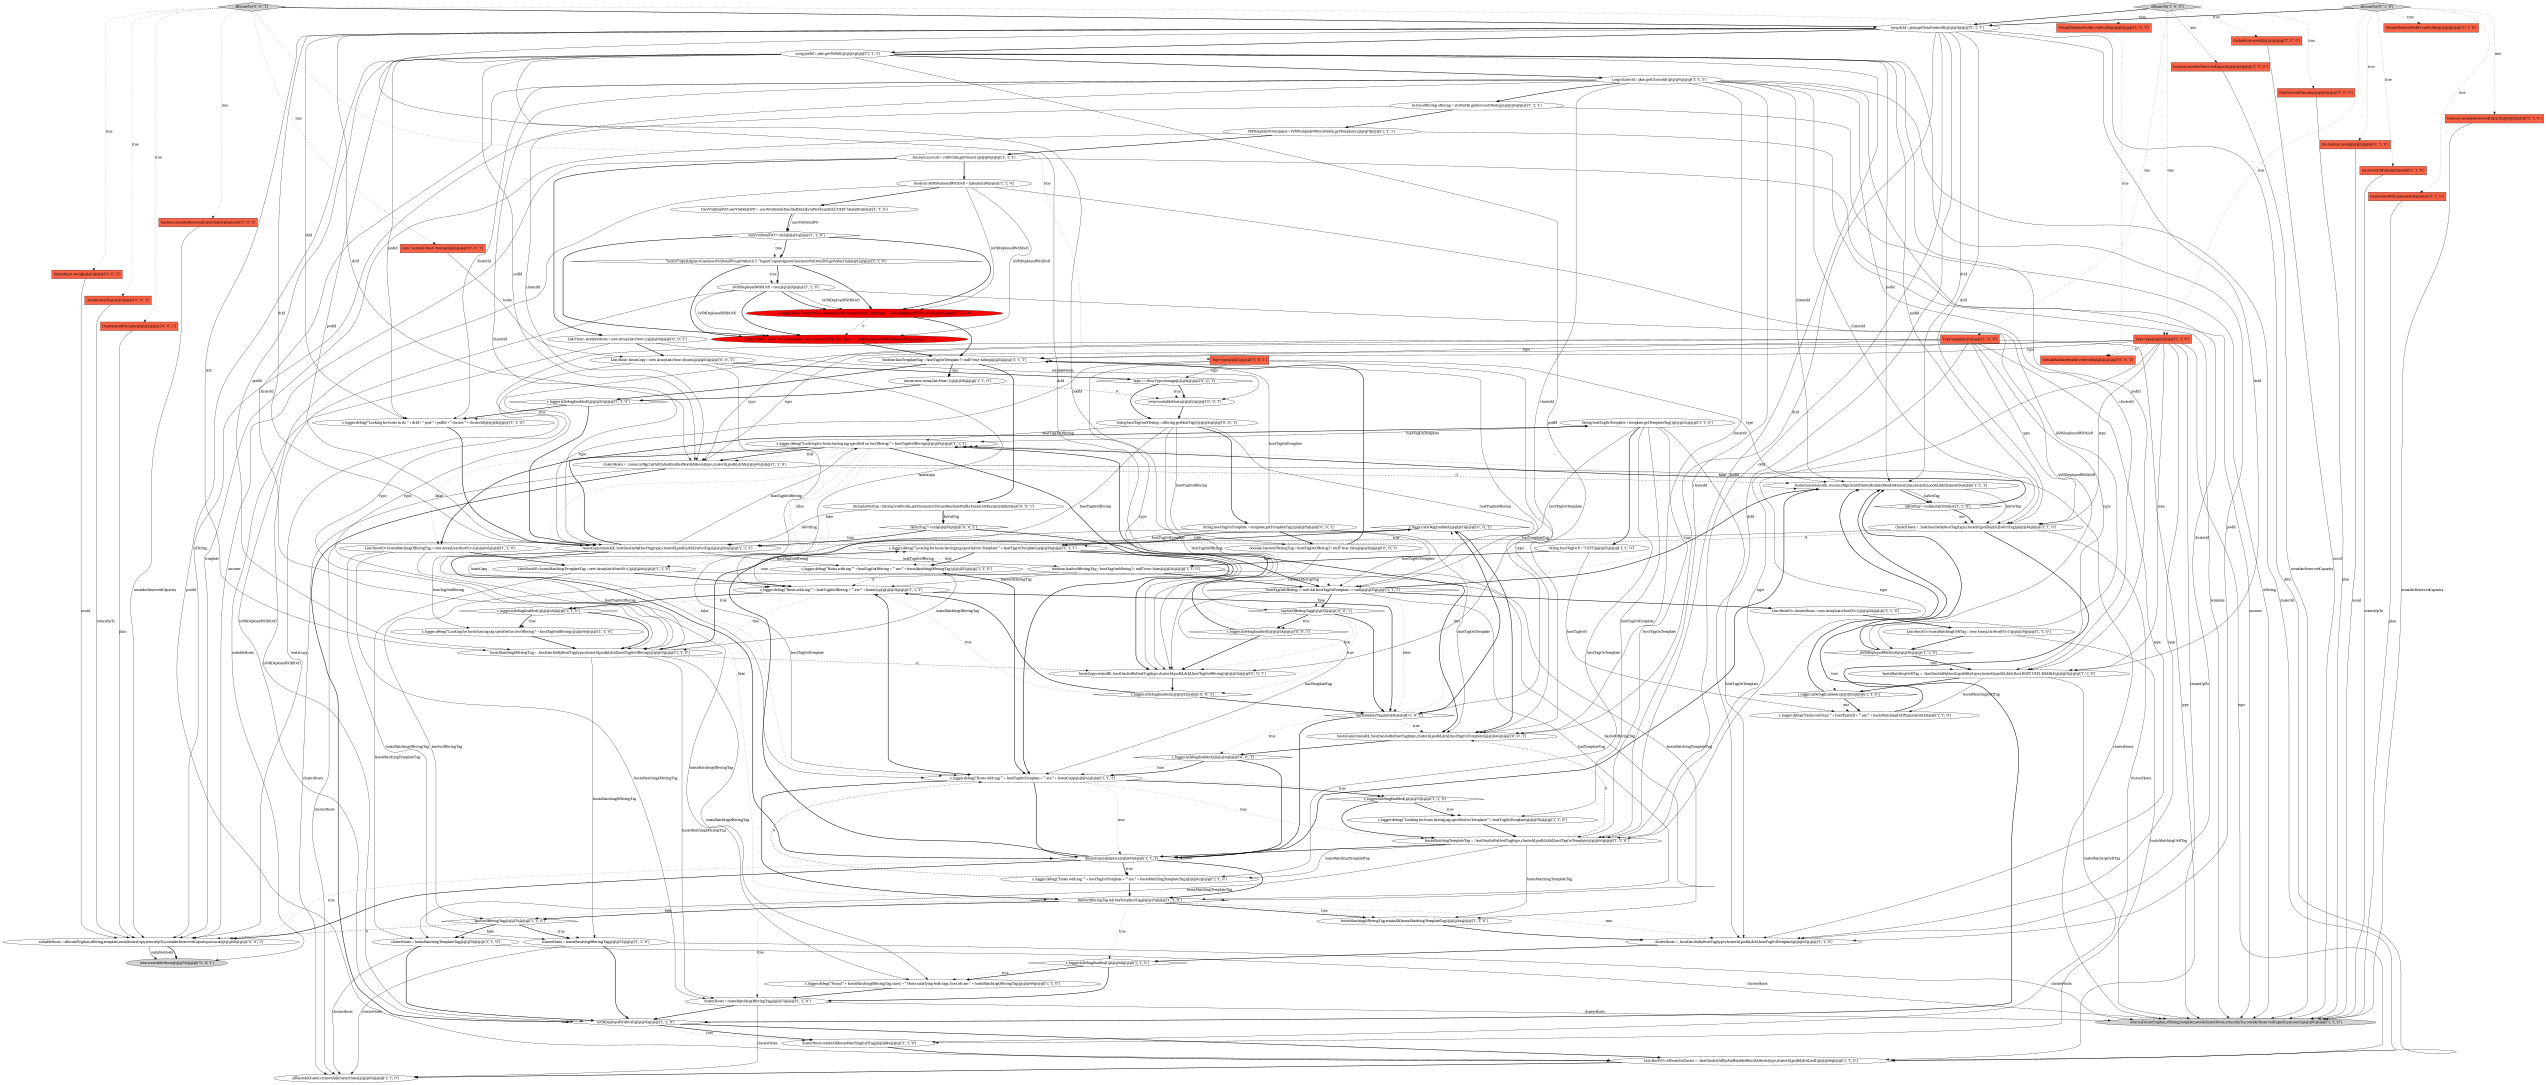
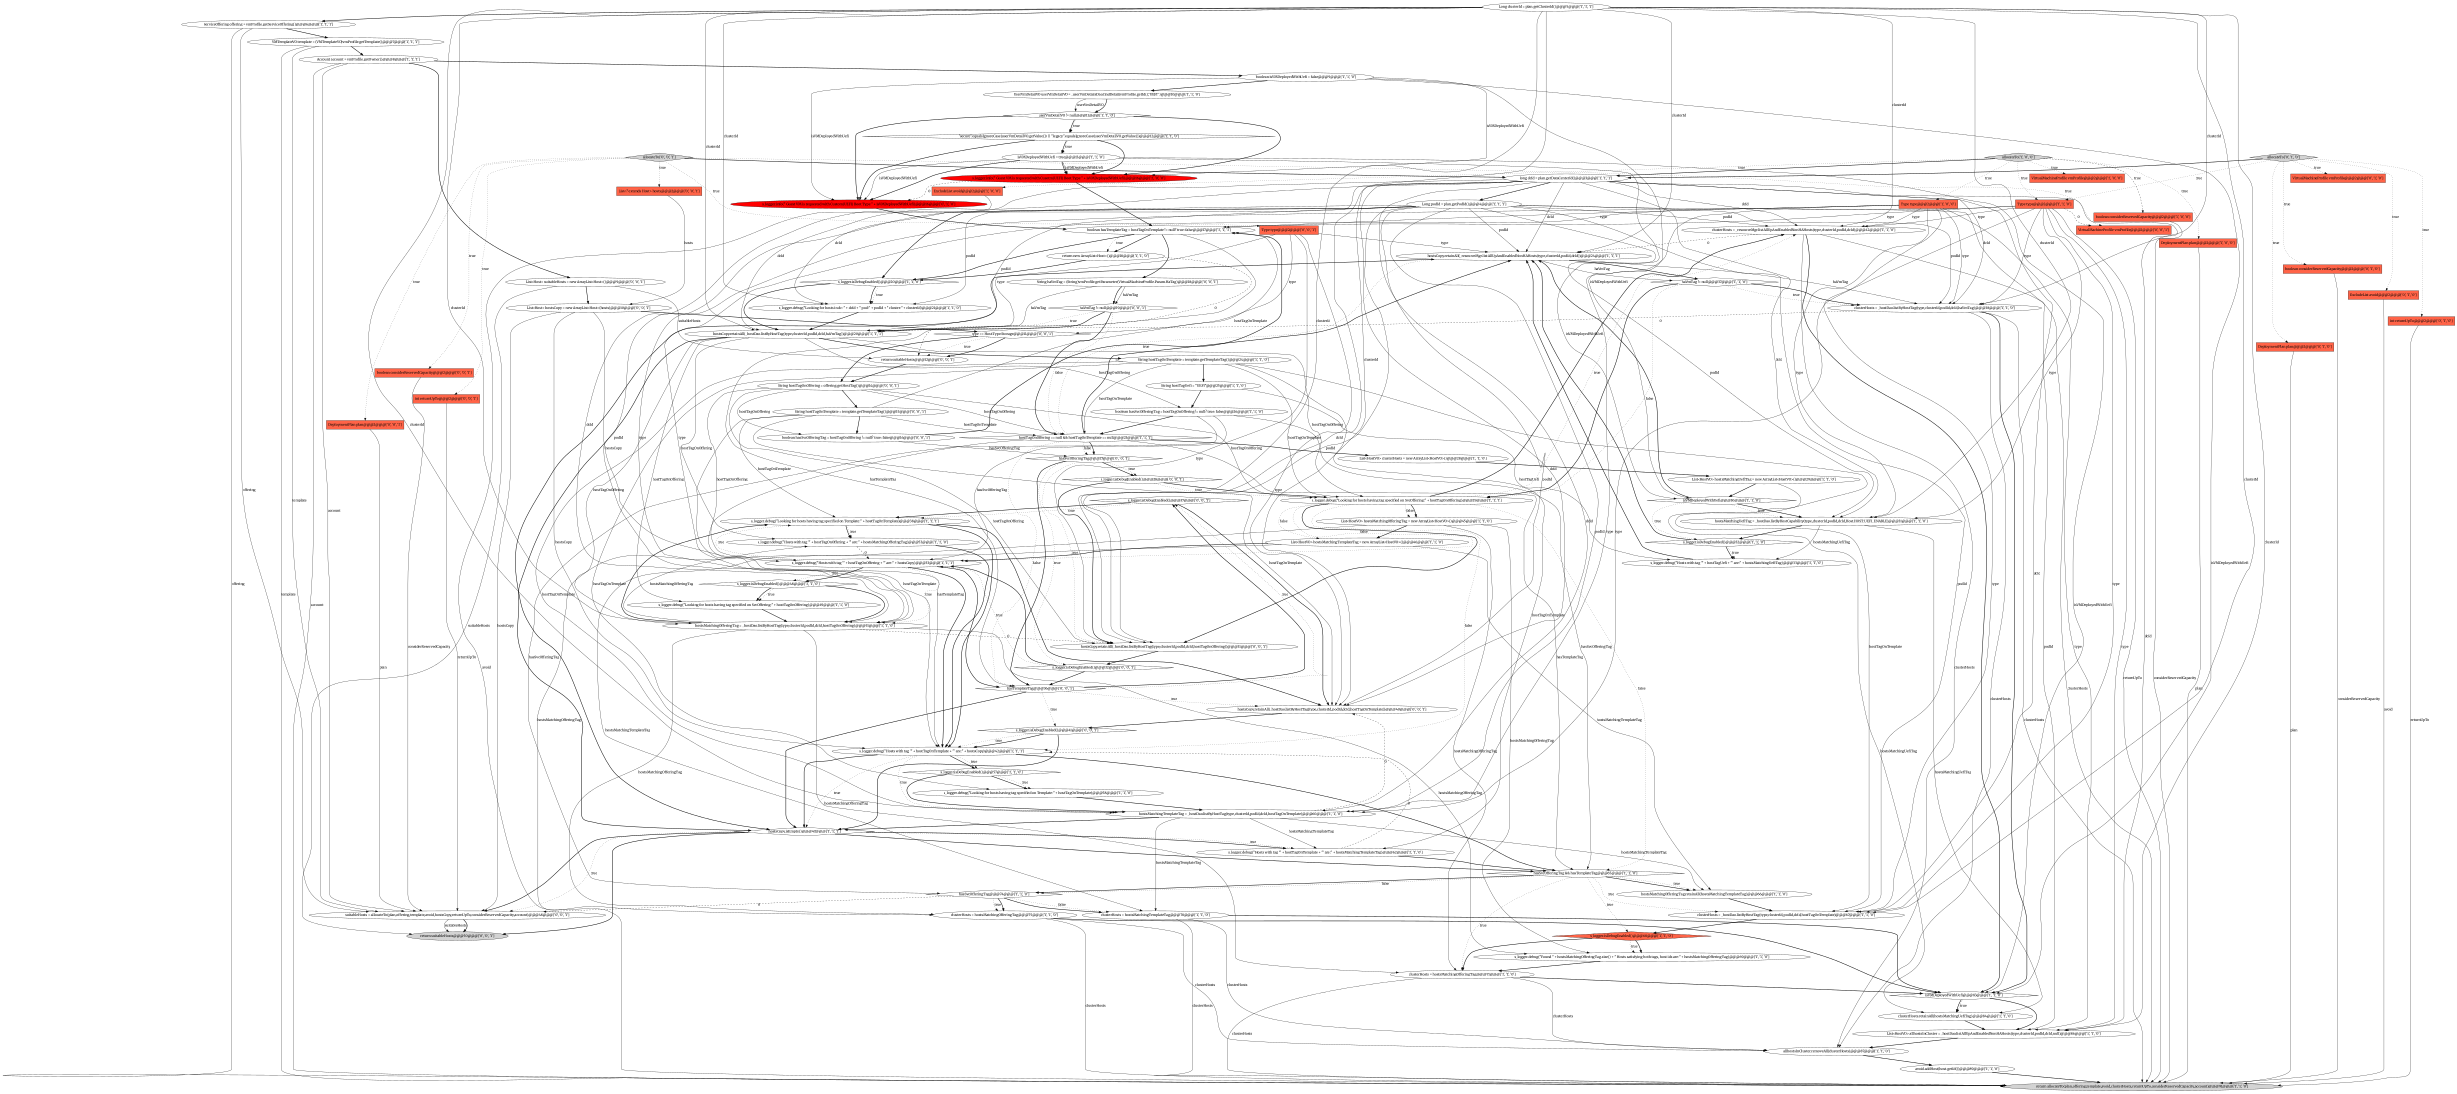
(1245, 67) -> (1138, 210)
(87, 274) -> none
(735, 579) -> (612, 869)
(1108, 963) -> (1632, 936)
none -> (1957, 1069)
